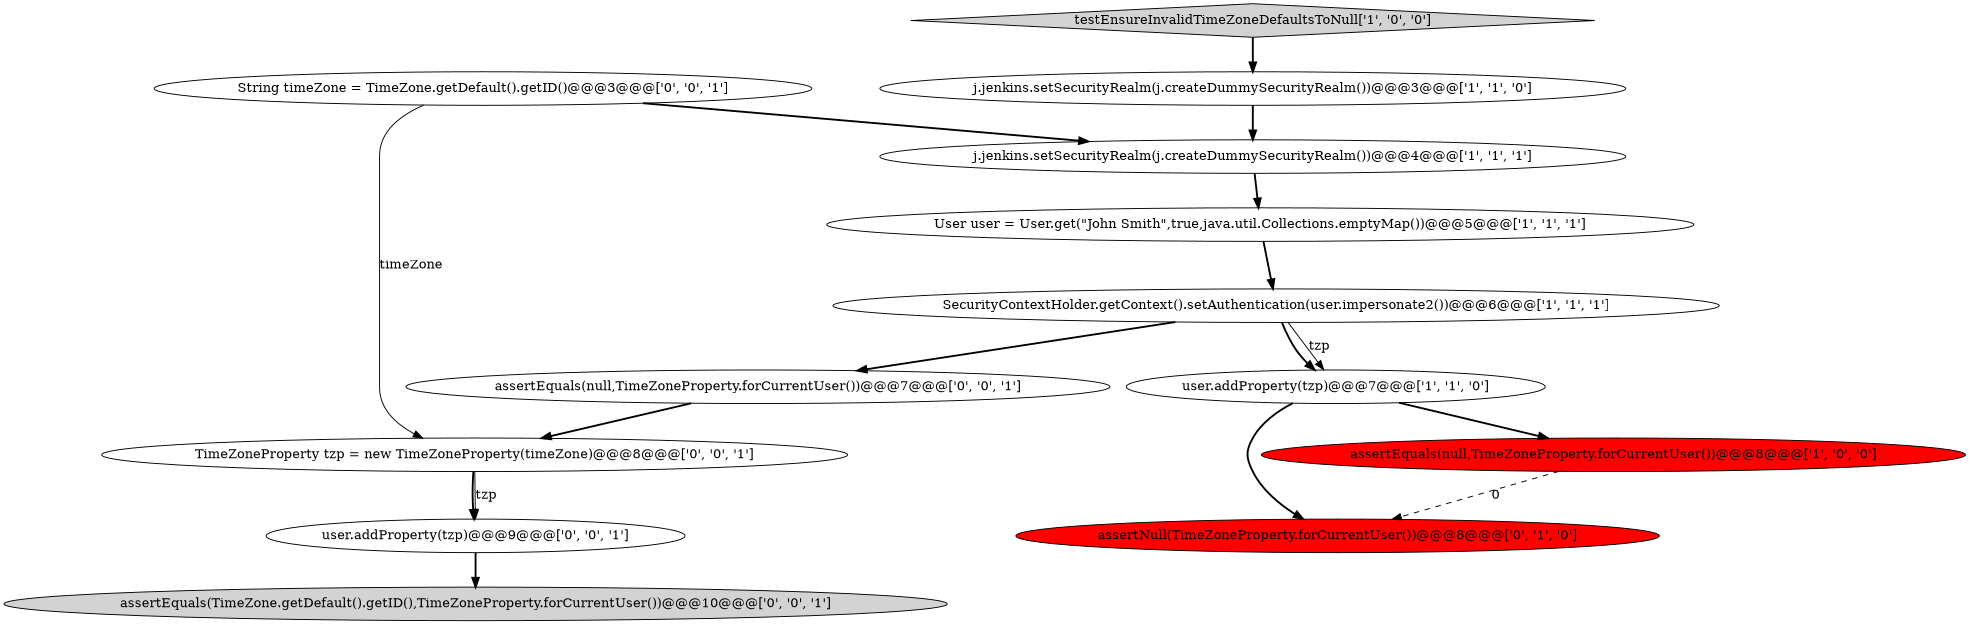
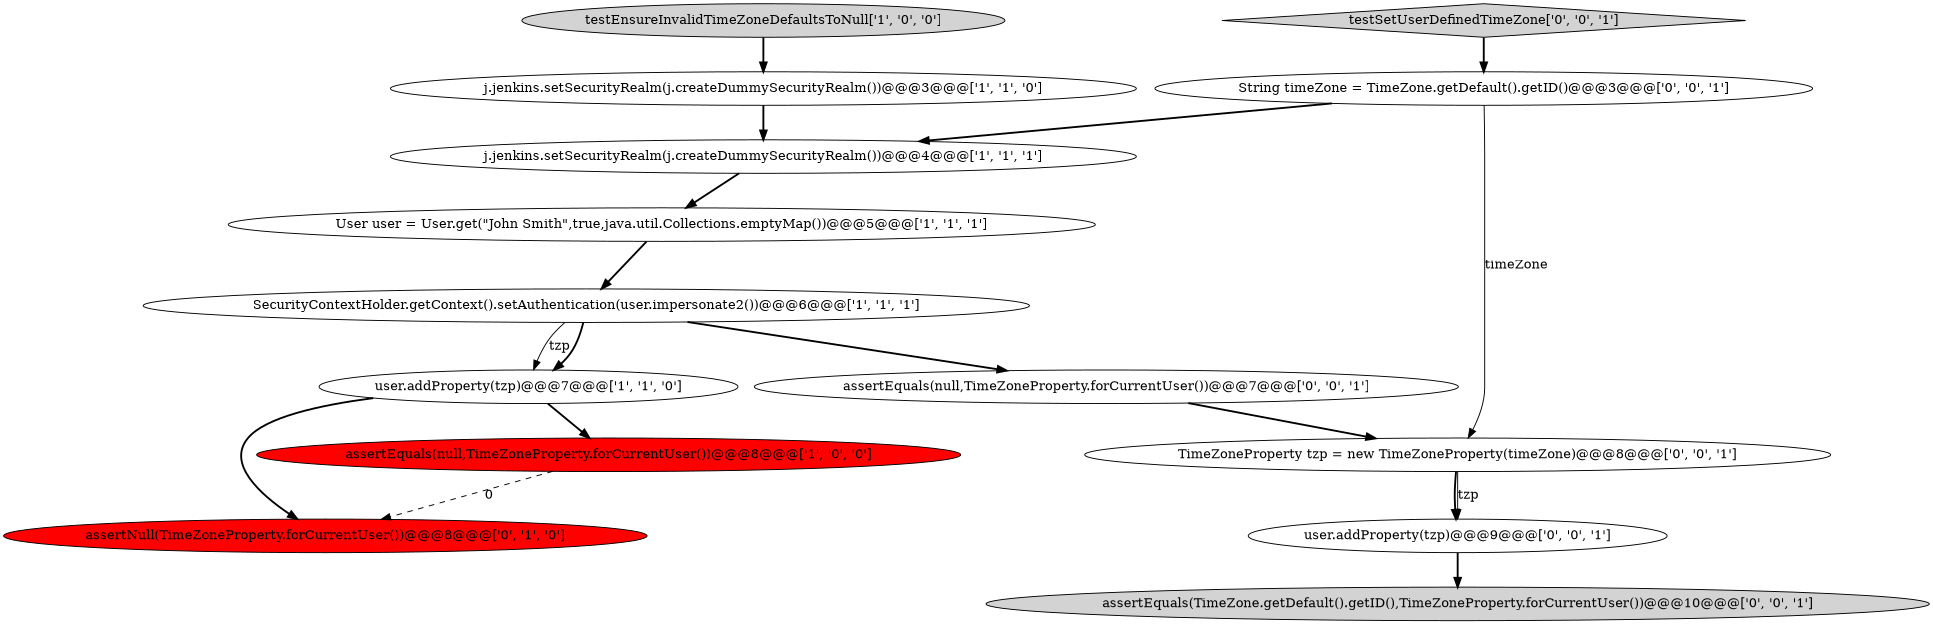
(1253, 21) -> (763, 21)
none -> (1484, 21)
